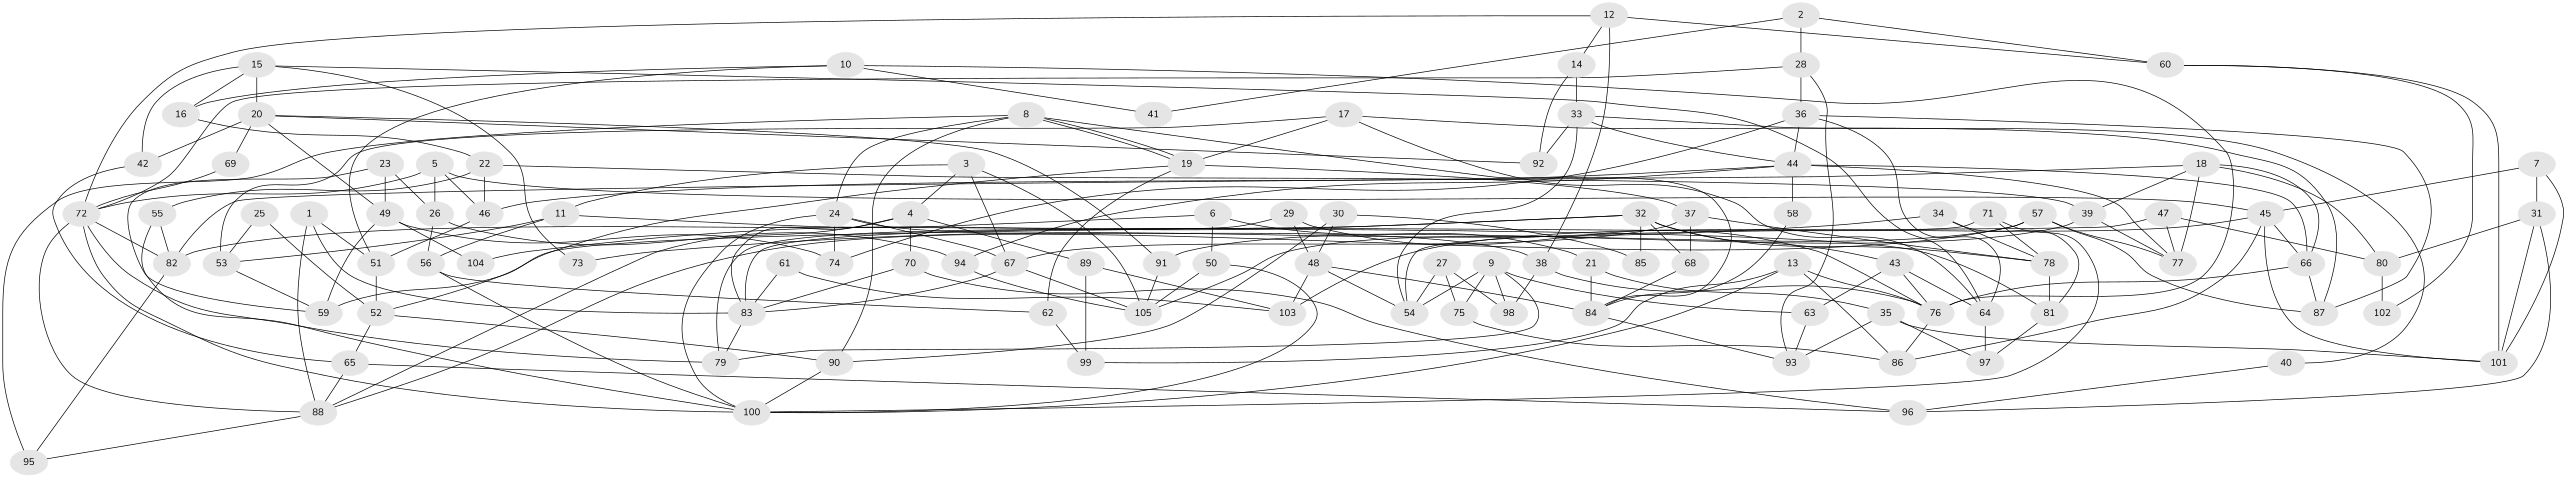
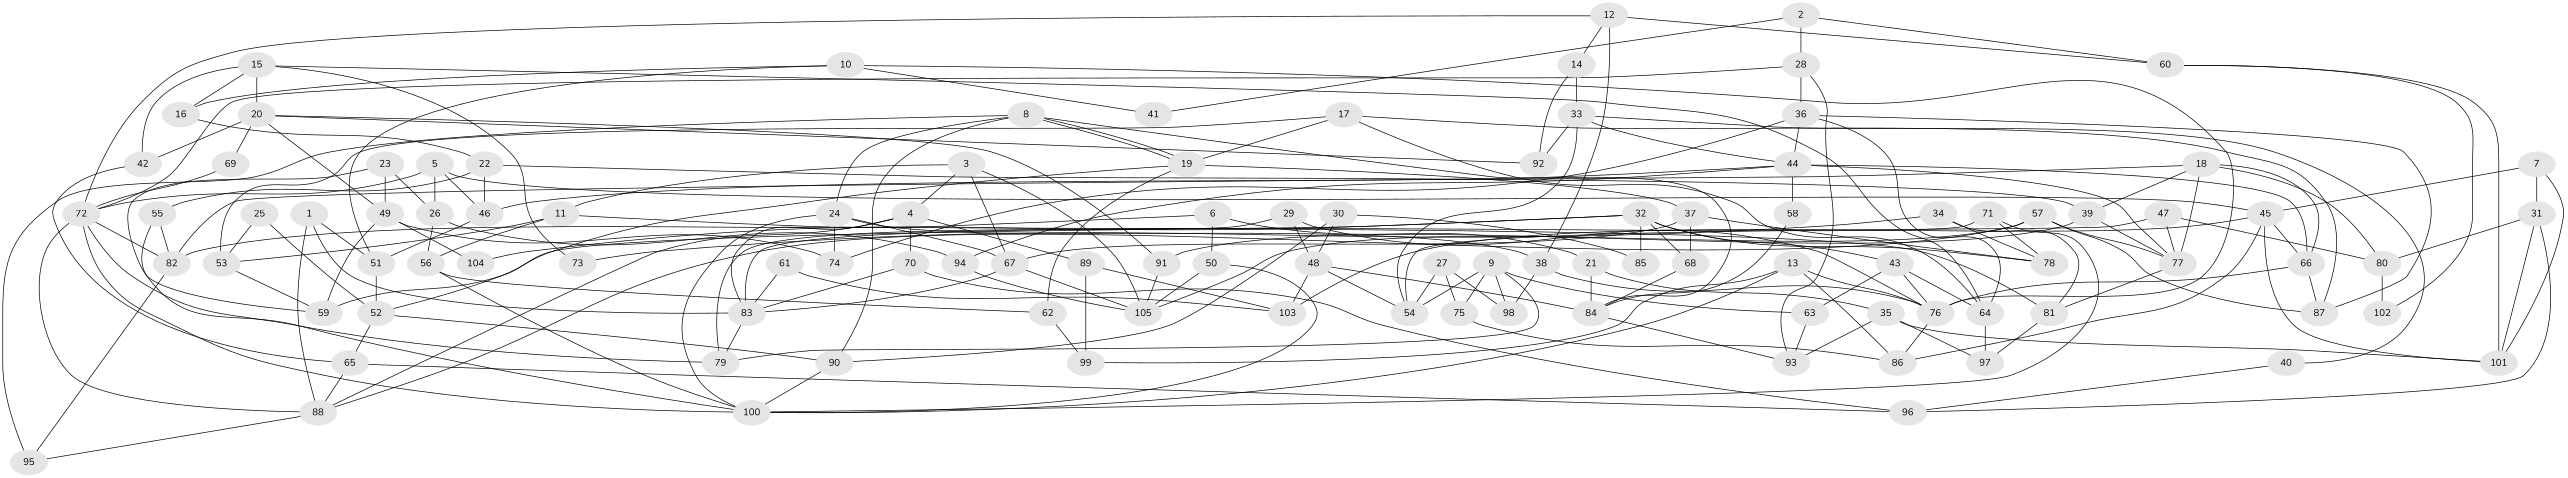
(2049, 289) -> (2114, 289)
